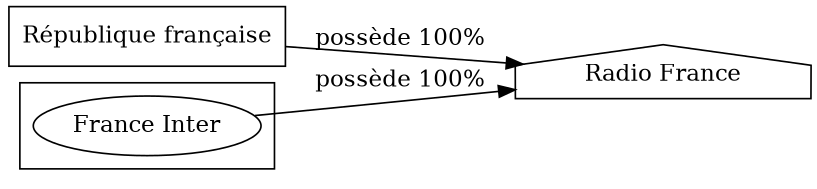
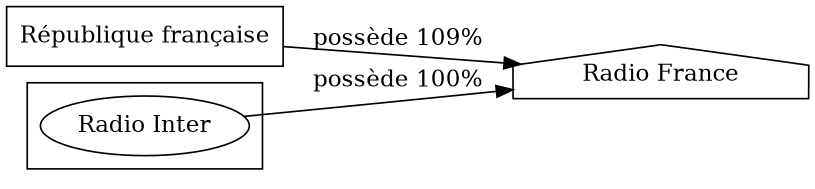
(400, 39) -> (398, 39)
(147, 126) -> (145, 126)
